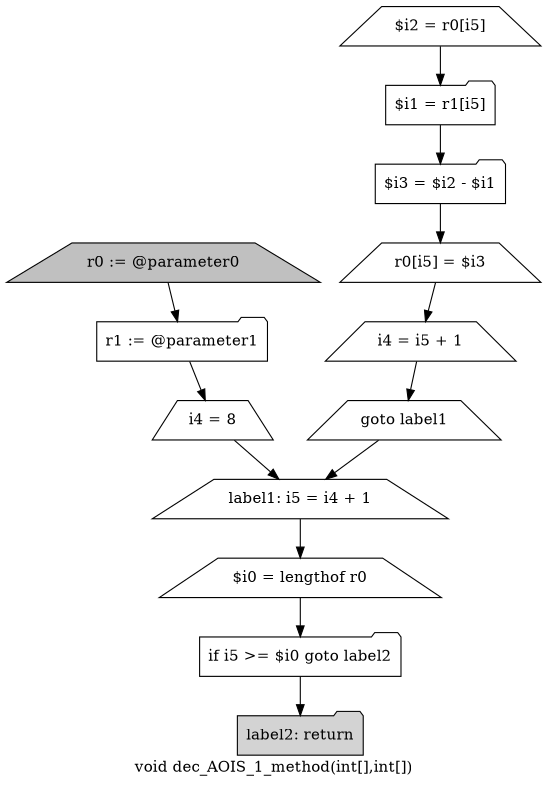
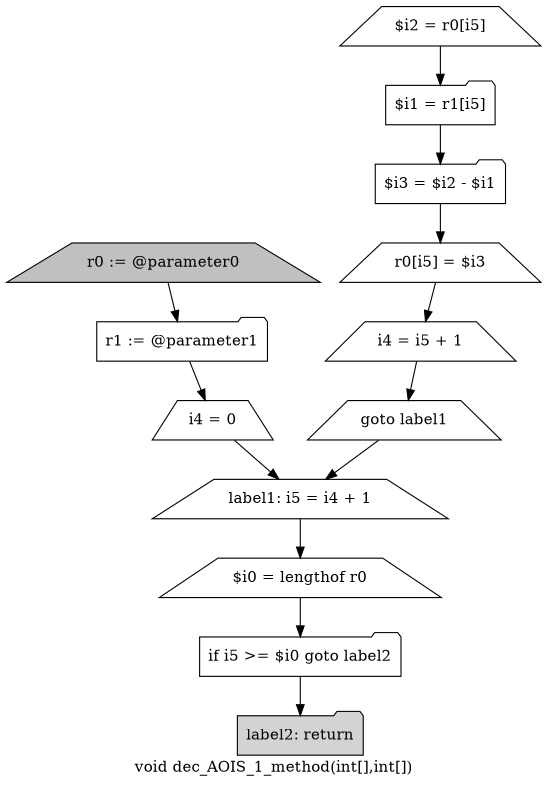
(213, 420) -> (213, 420)
